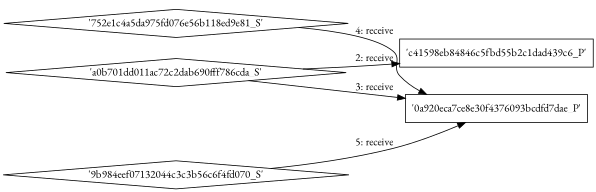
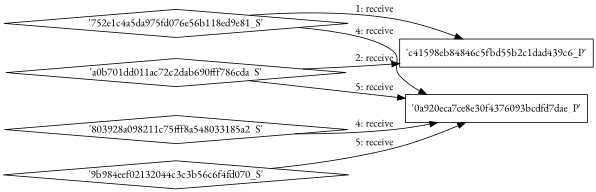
none -> (353, 14)
(374, 87) -> (374, 87)
none -> (176, 130)
(176, 175) -> (176, 175)
